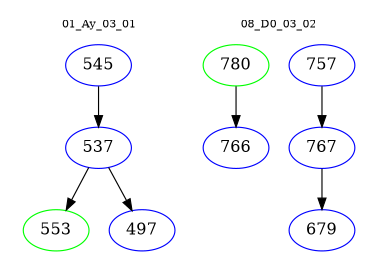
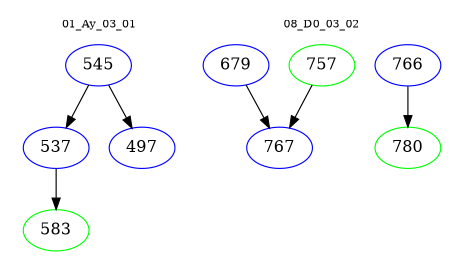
(322, 65) -> (322, 65)
(236, 101) -> (408, 101)
(322, 183) -> (255, 101)
(118, 184) -> (118, 101)
(56, 230) -> (56, 230)
